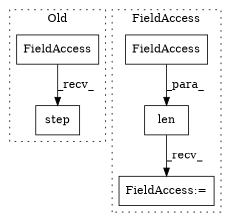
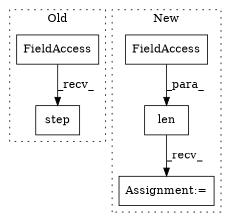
(167, 19) -> (167, 19)
(167, 191) -> (167, 191)
